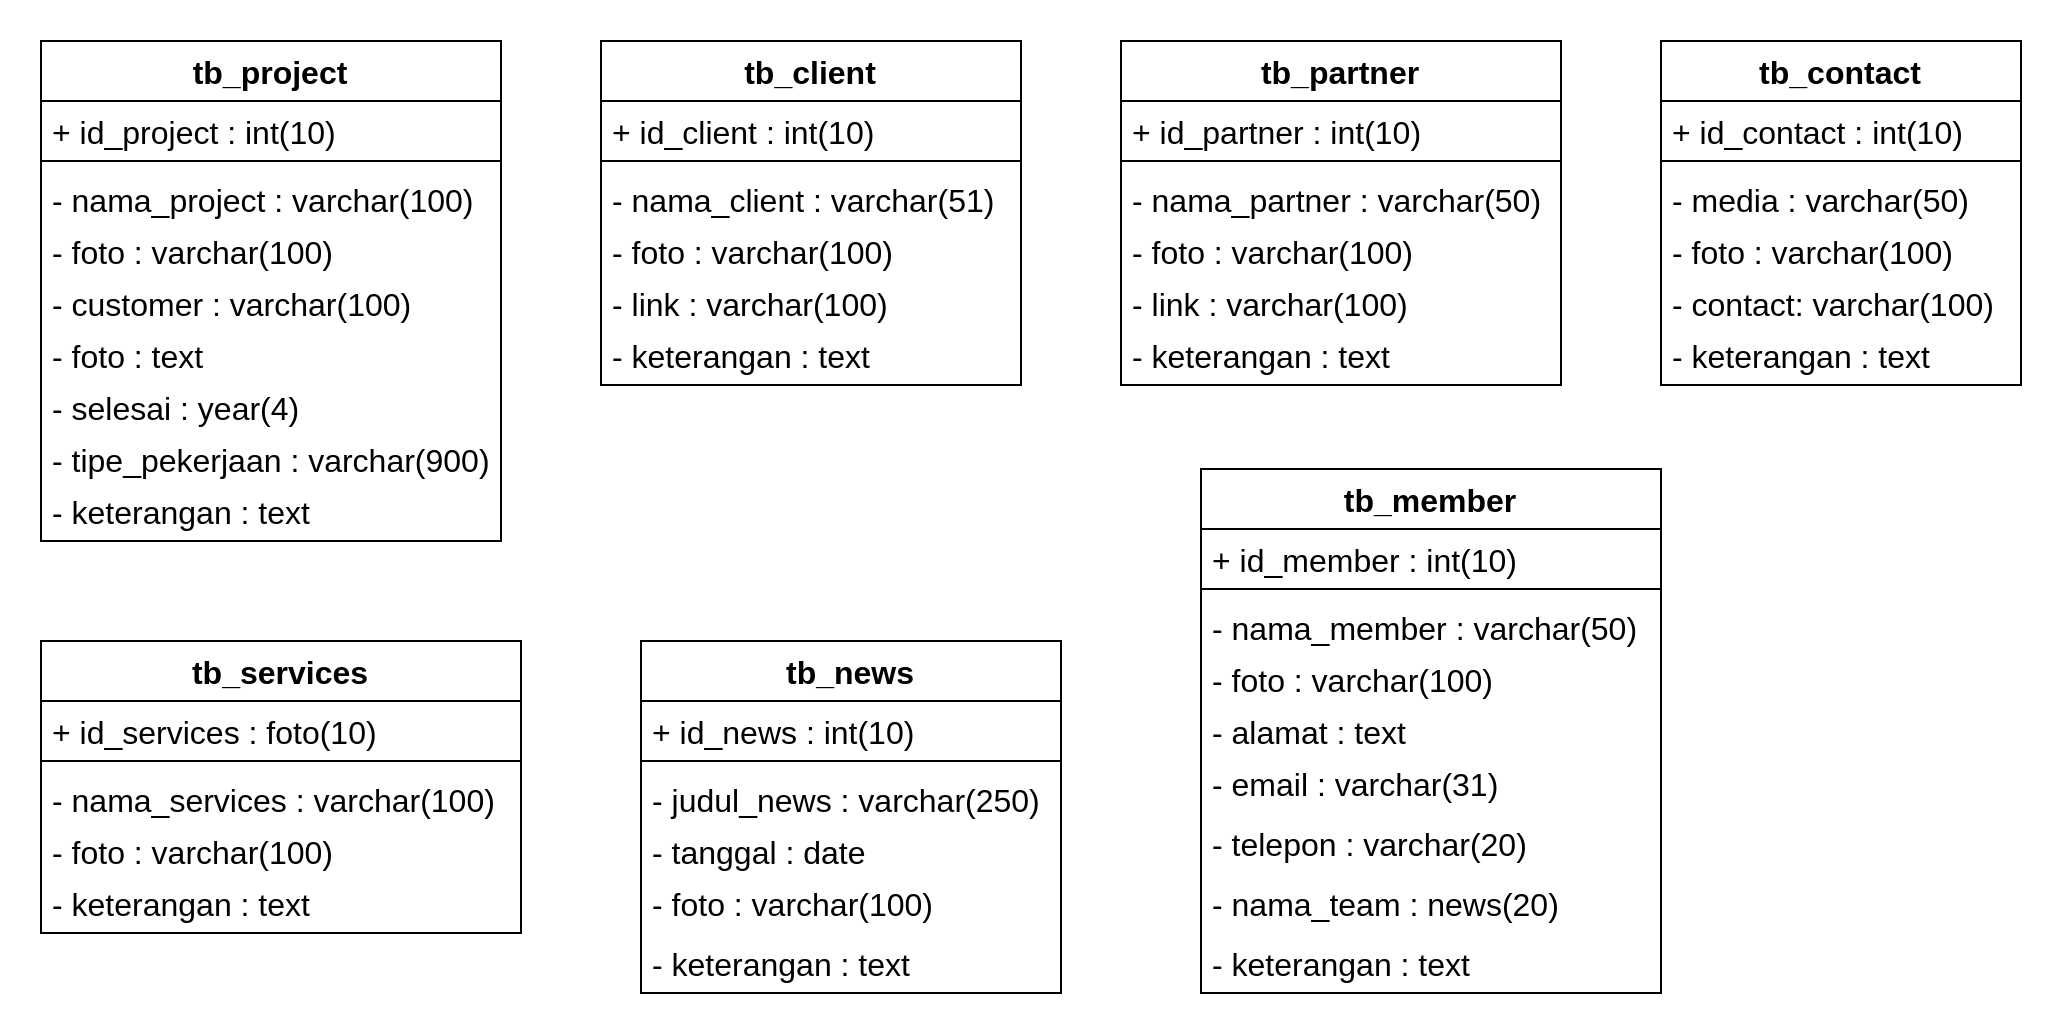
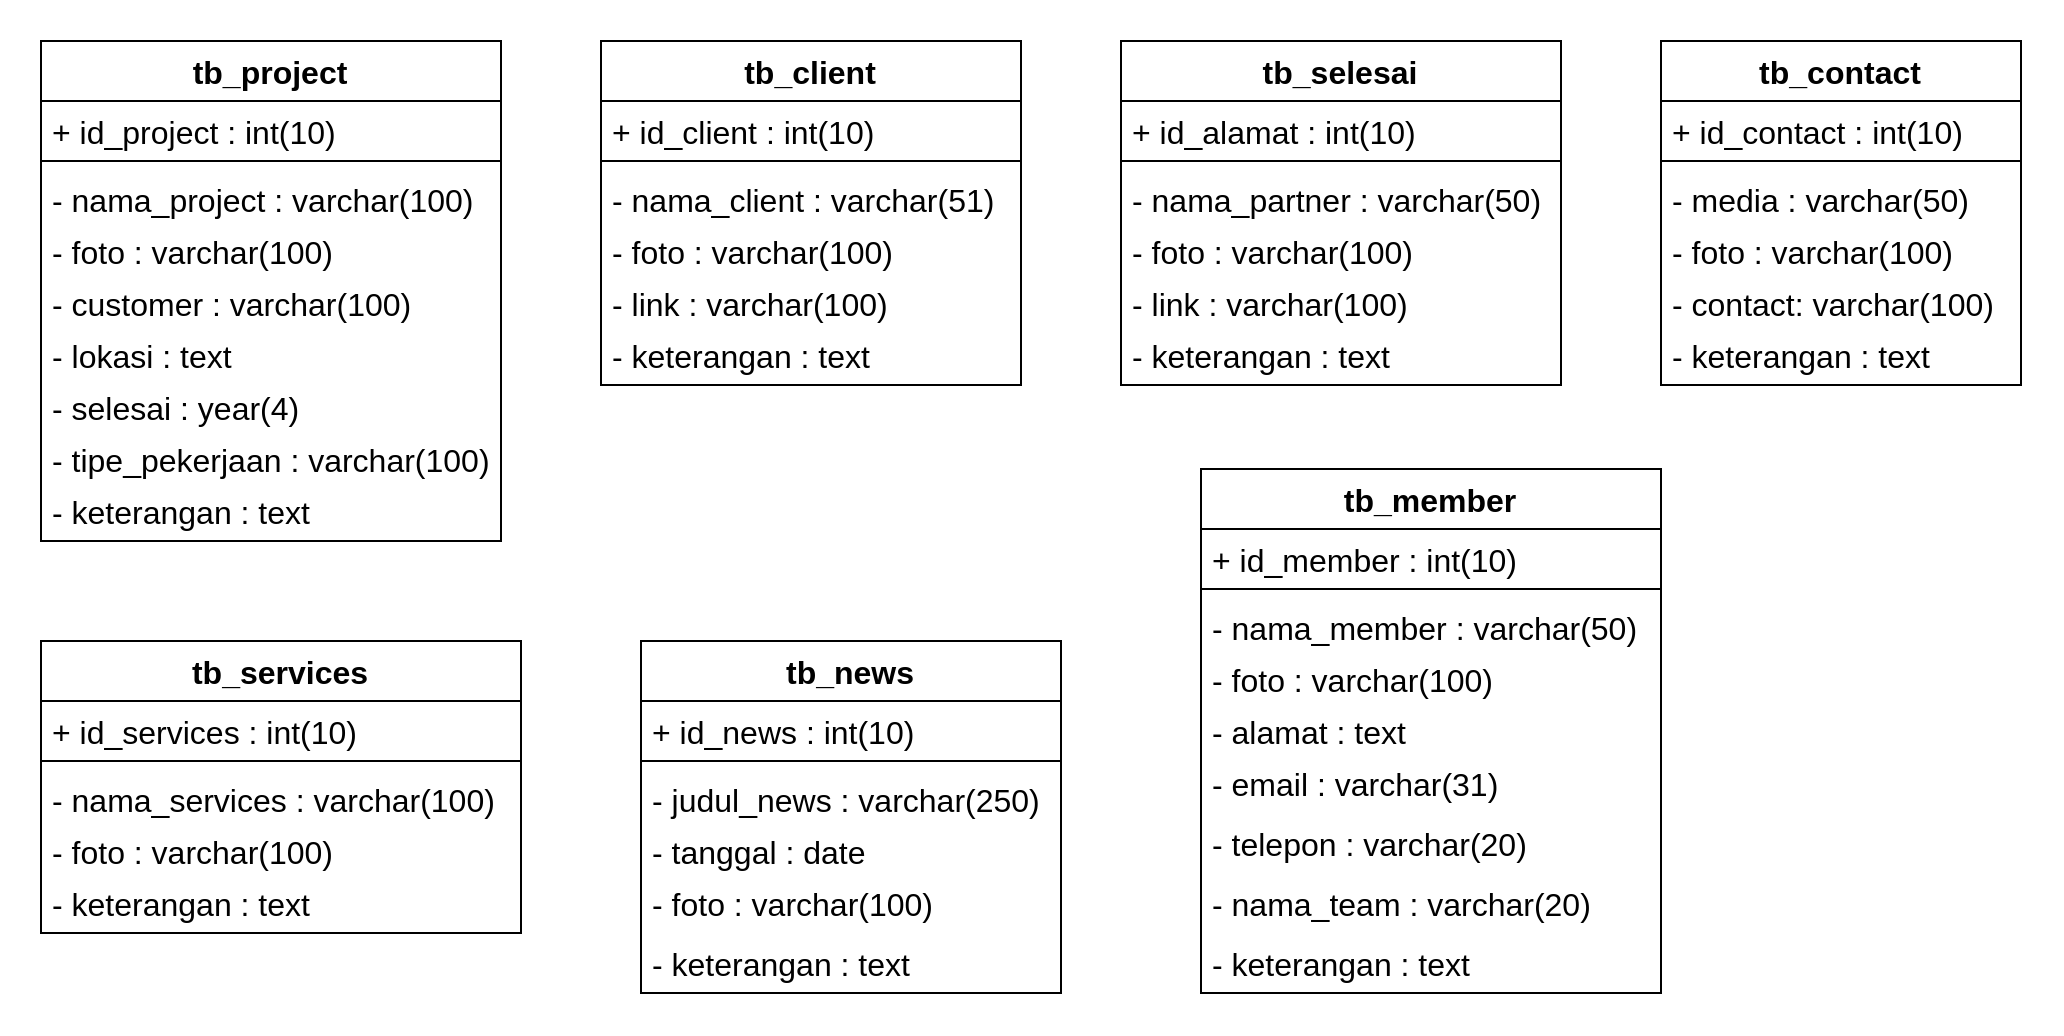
(1340, 73) -> (1340, 73)
(1304, 133) -> (1291, 133)
(152, 357) -> (161, 357)
(309, 461) -> (309, 461)
(242, 733) -> (229, 733)
(1392, 905) -> (1419, 905)
